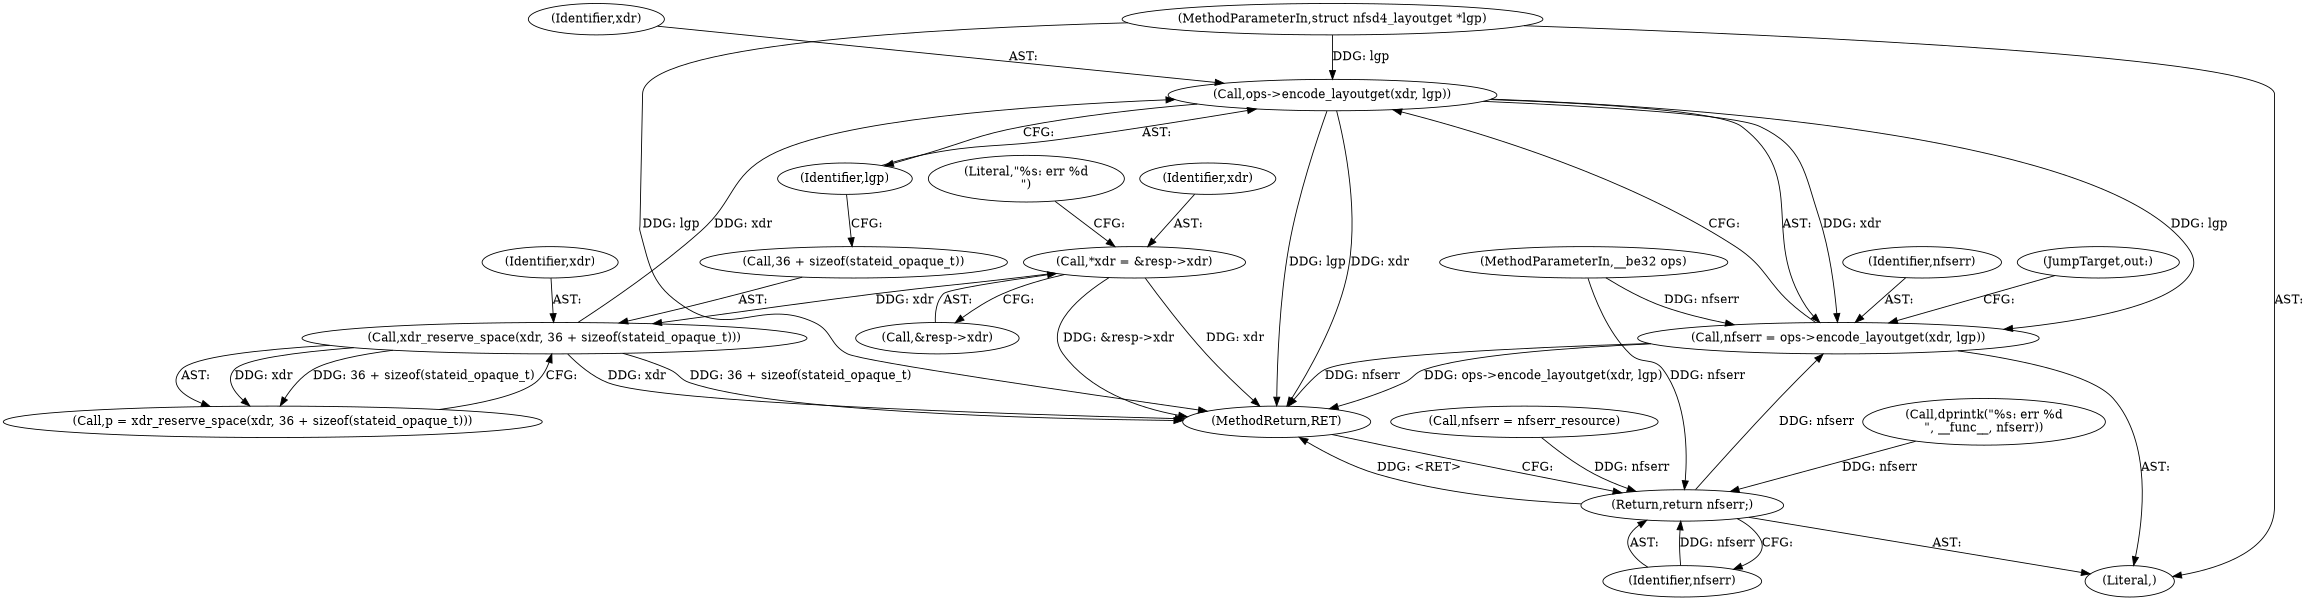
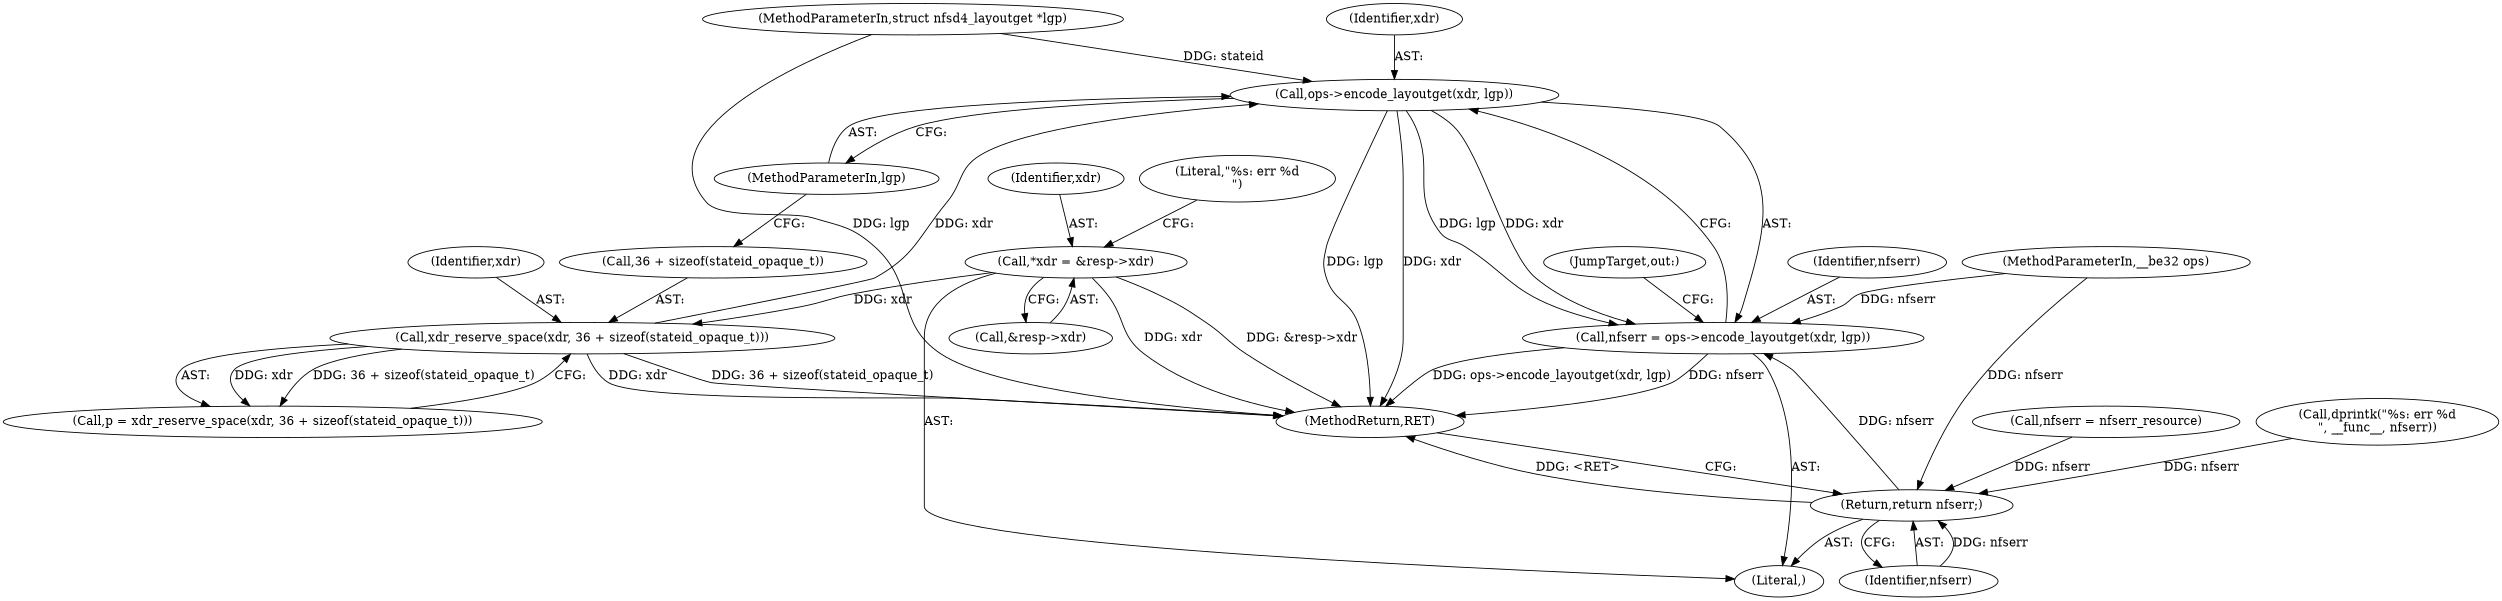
(1361, 57) -> (1224, 57)
(2170, 66) -> (1186, 550)
(845, 179) -> (827, 179)
